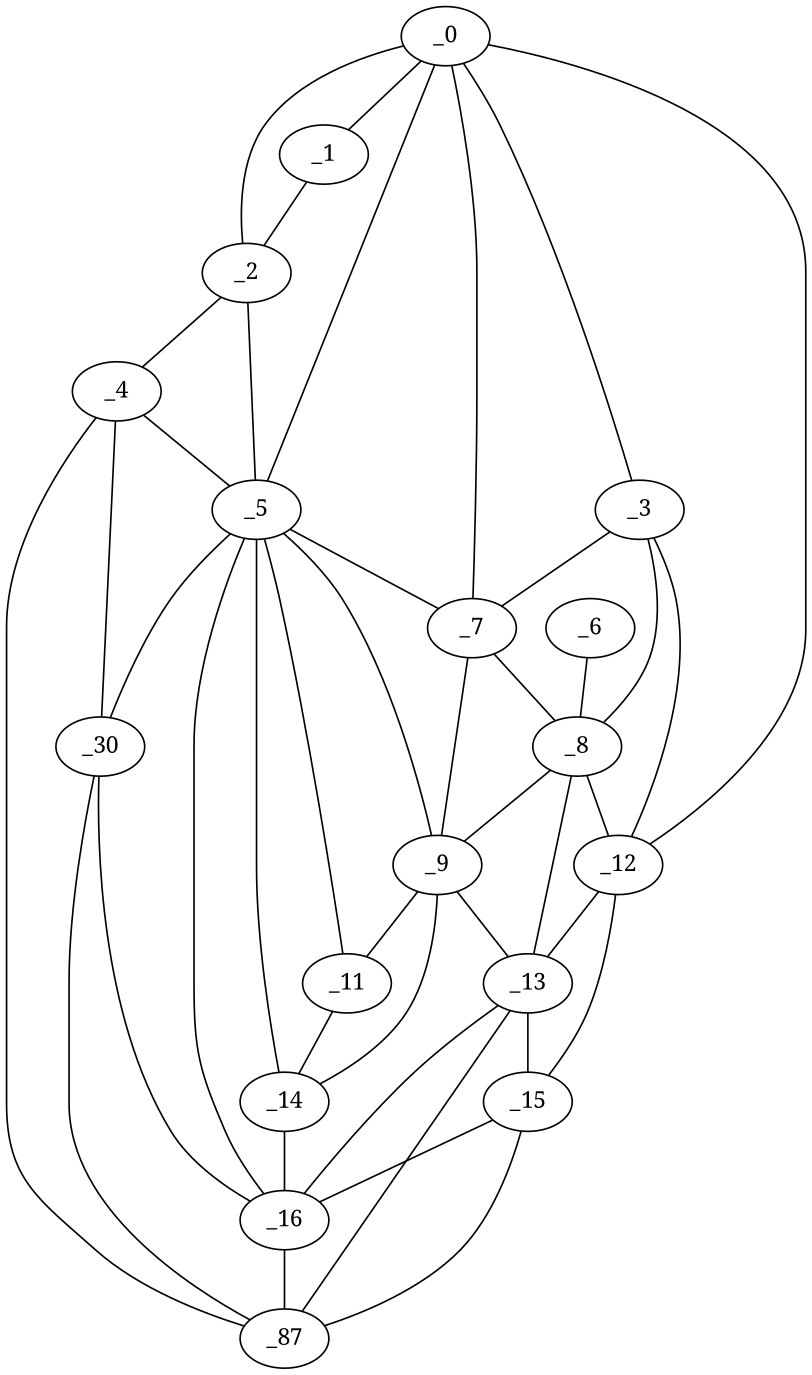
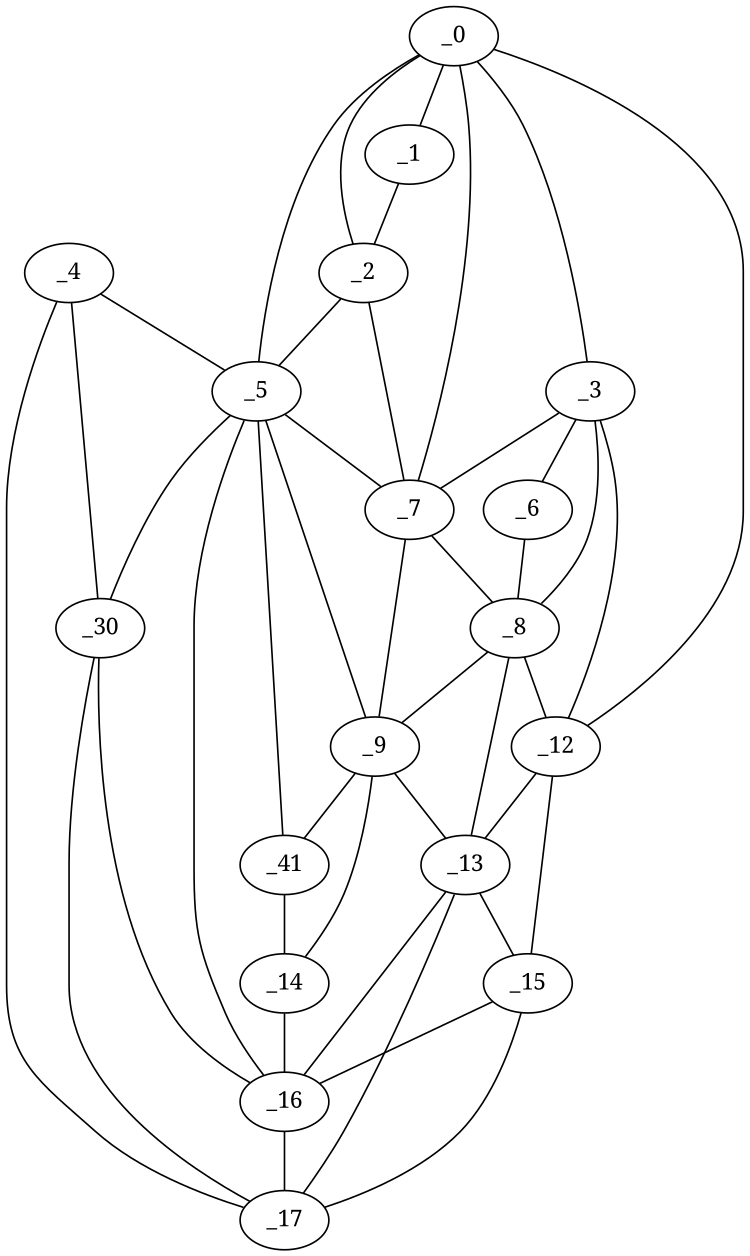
(182, 332) -> (386, 391)
none -> (559, 451)
(257, 807) -> none
(347, 983) -> (284, 865)
(284, 1339) -> (284, 1220)
